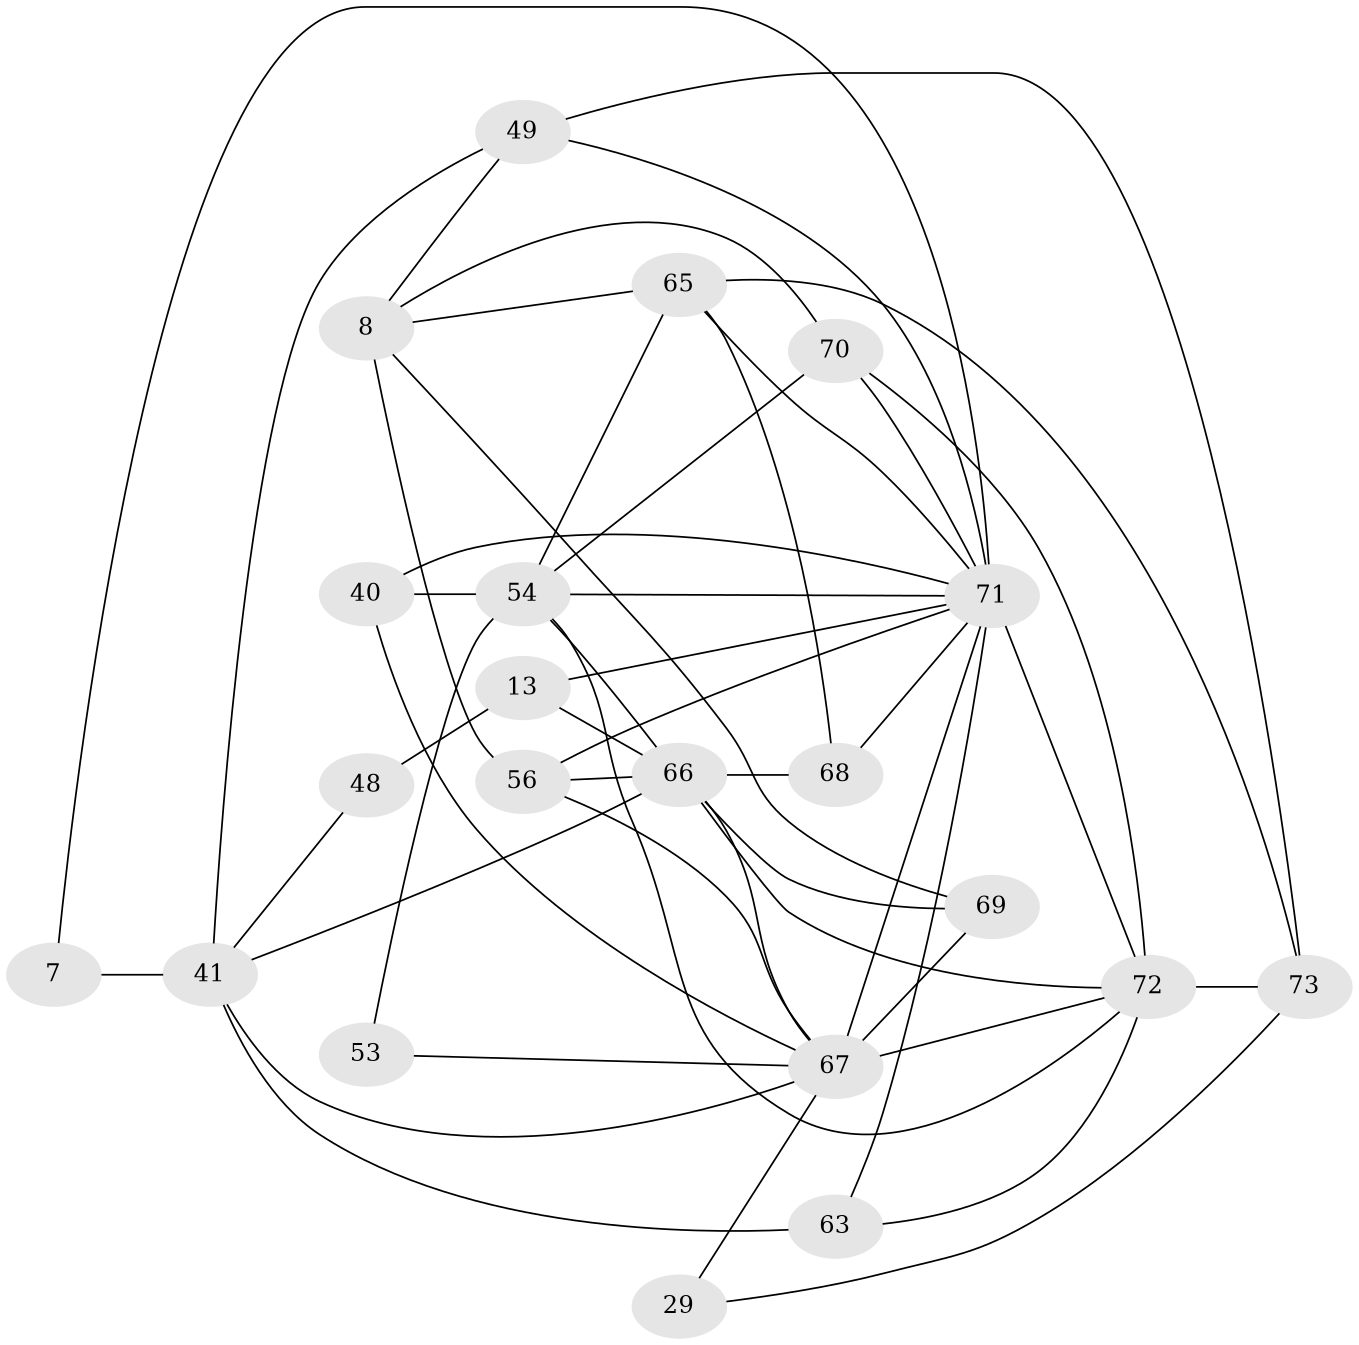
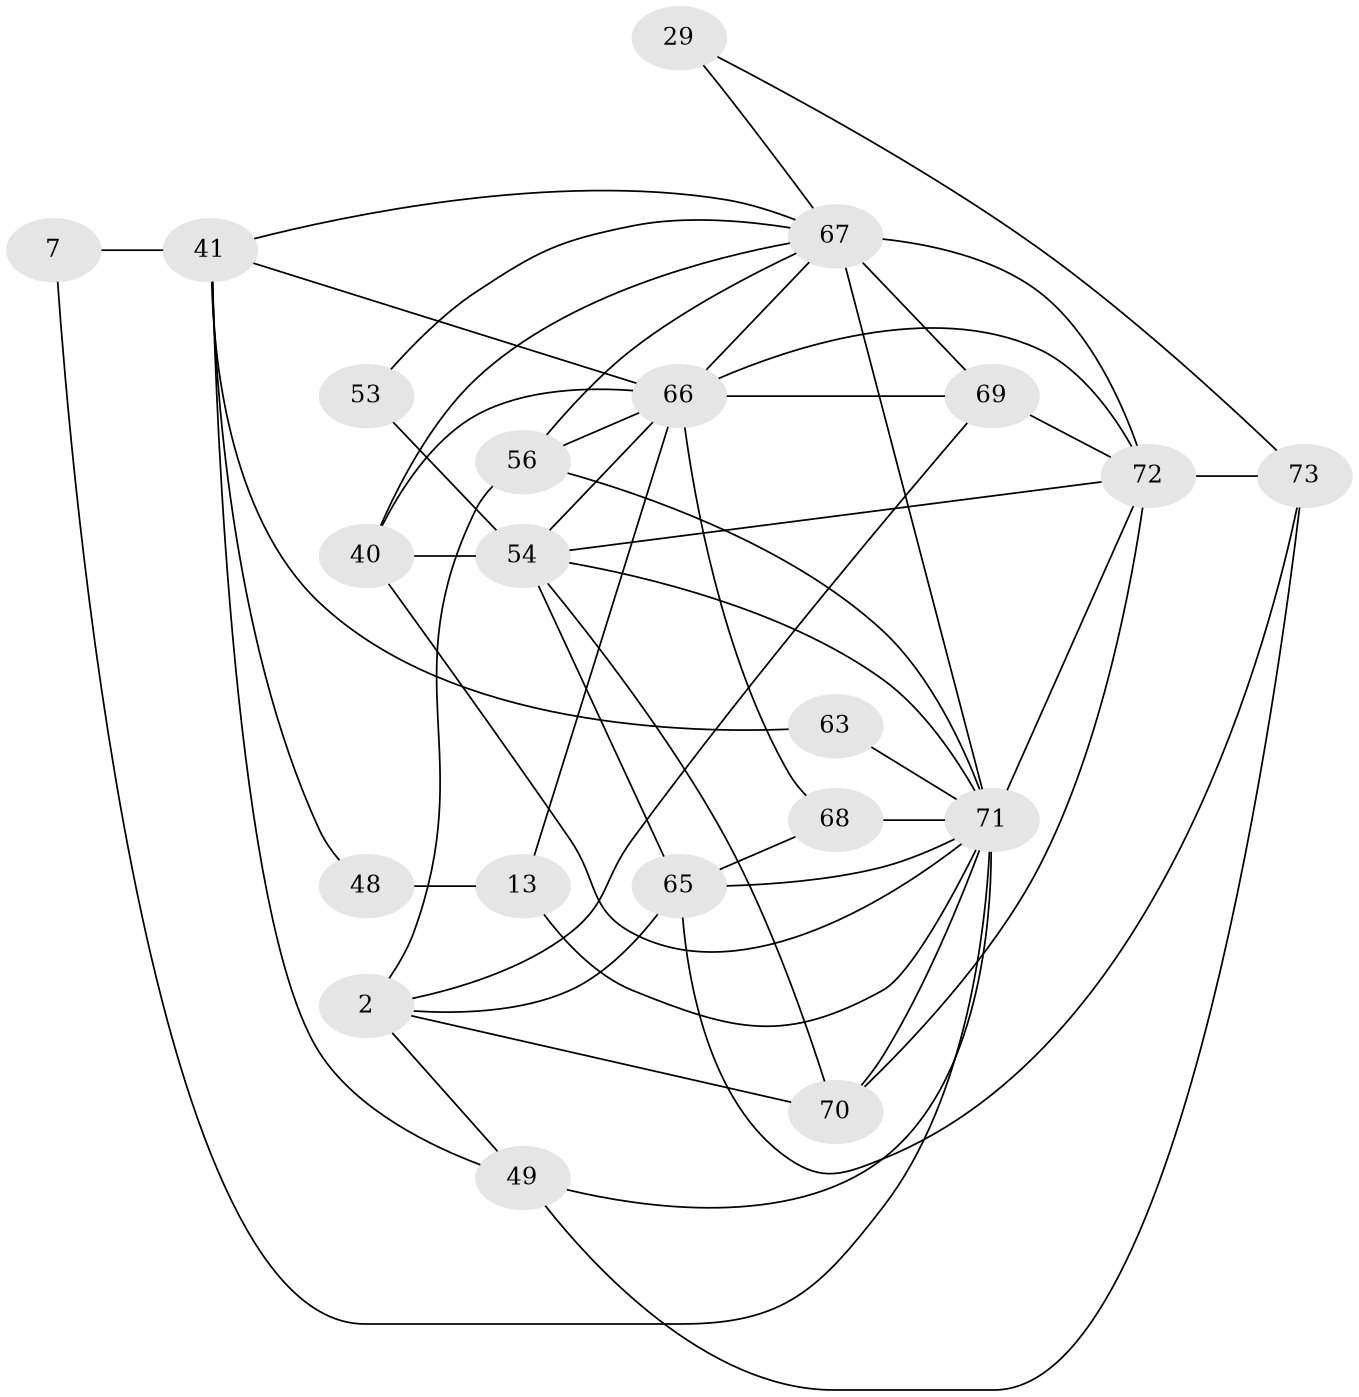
(367, 328) -> (367, 1006)
none -> (482, 412)
(1046, 1165) -> (1070, 436)
